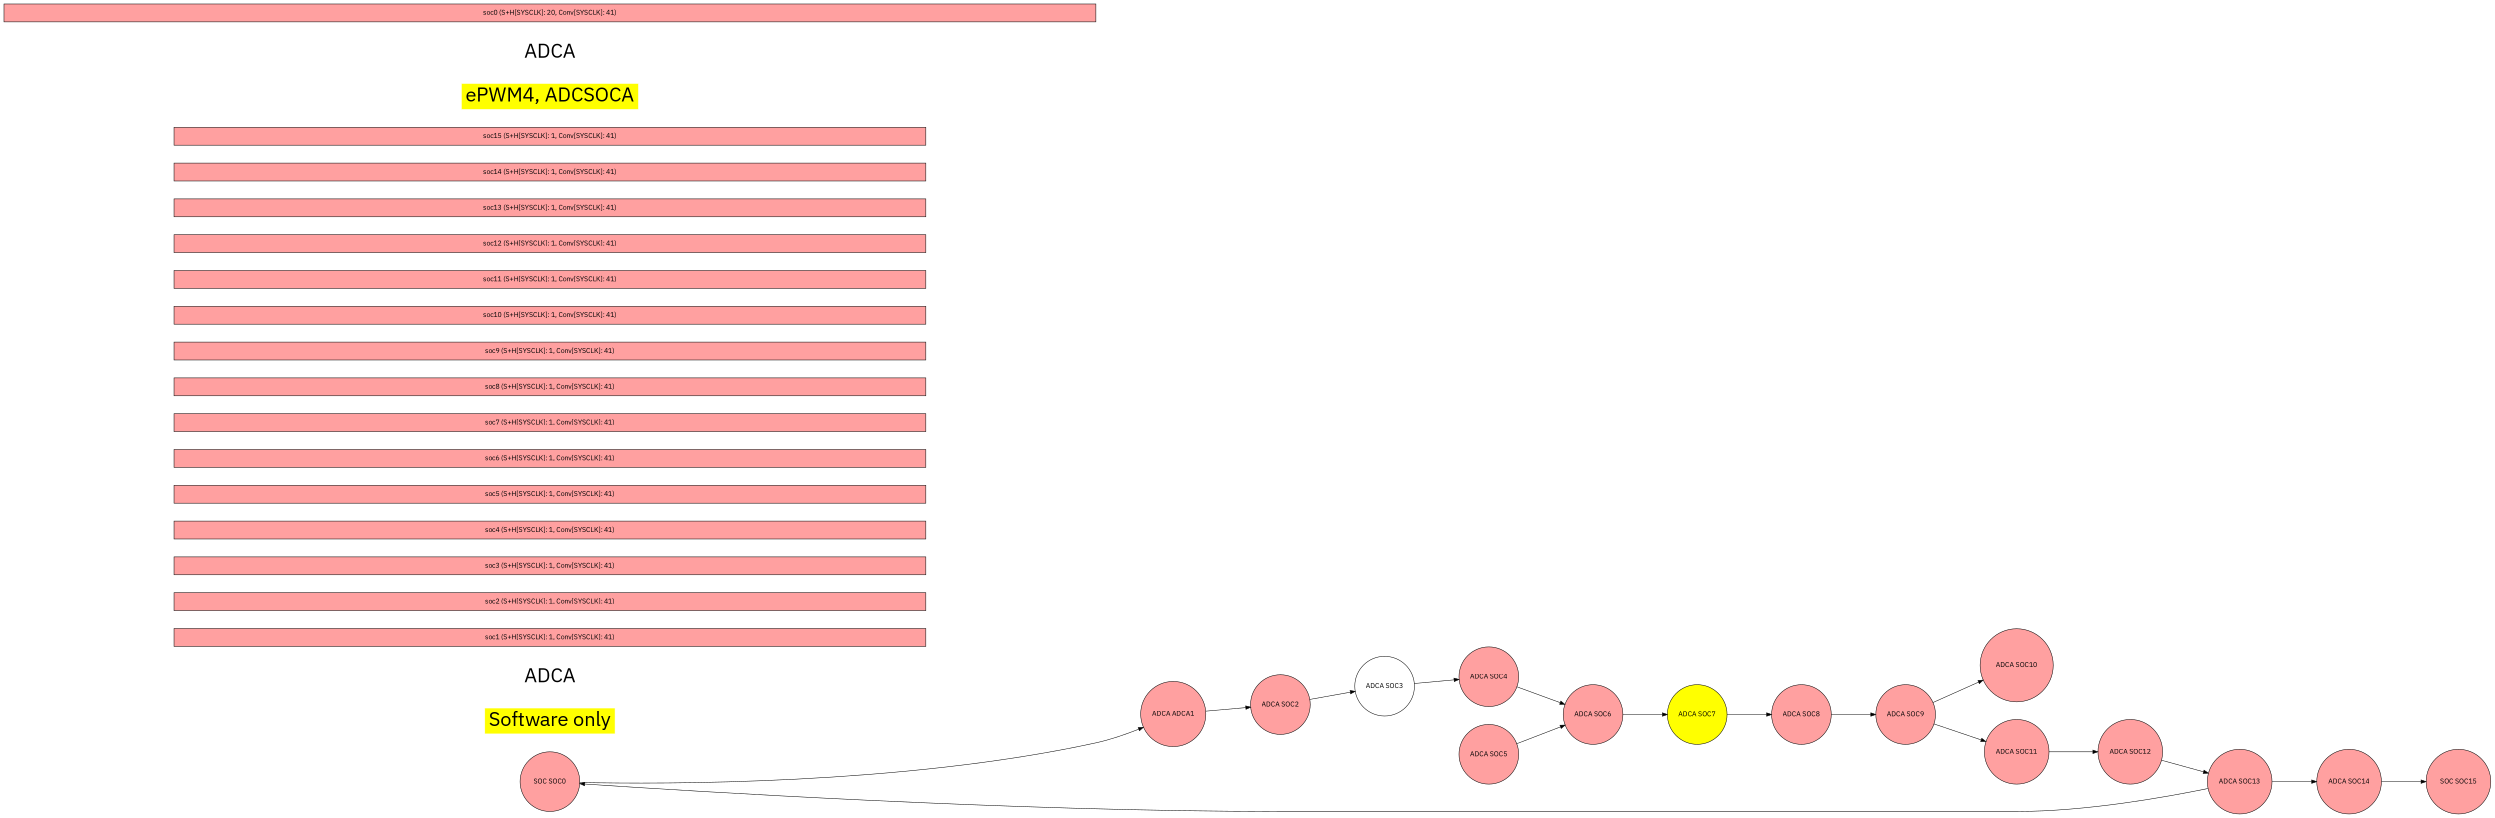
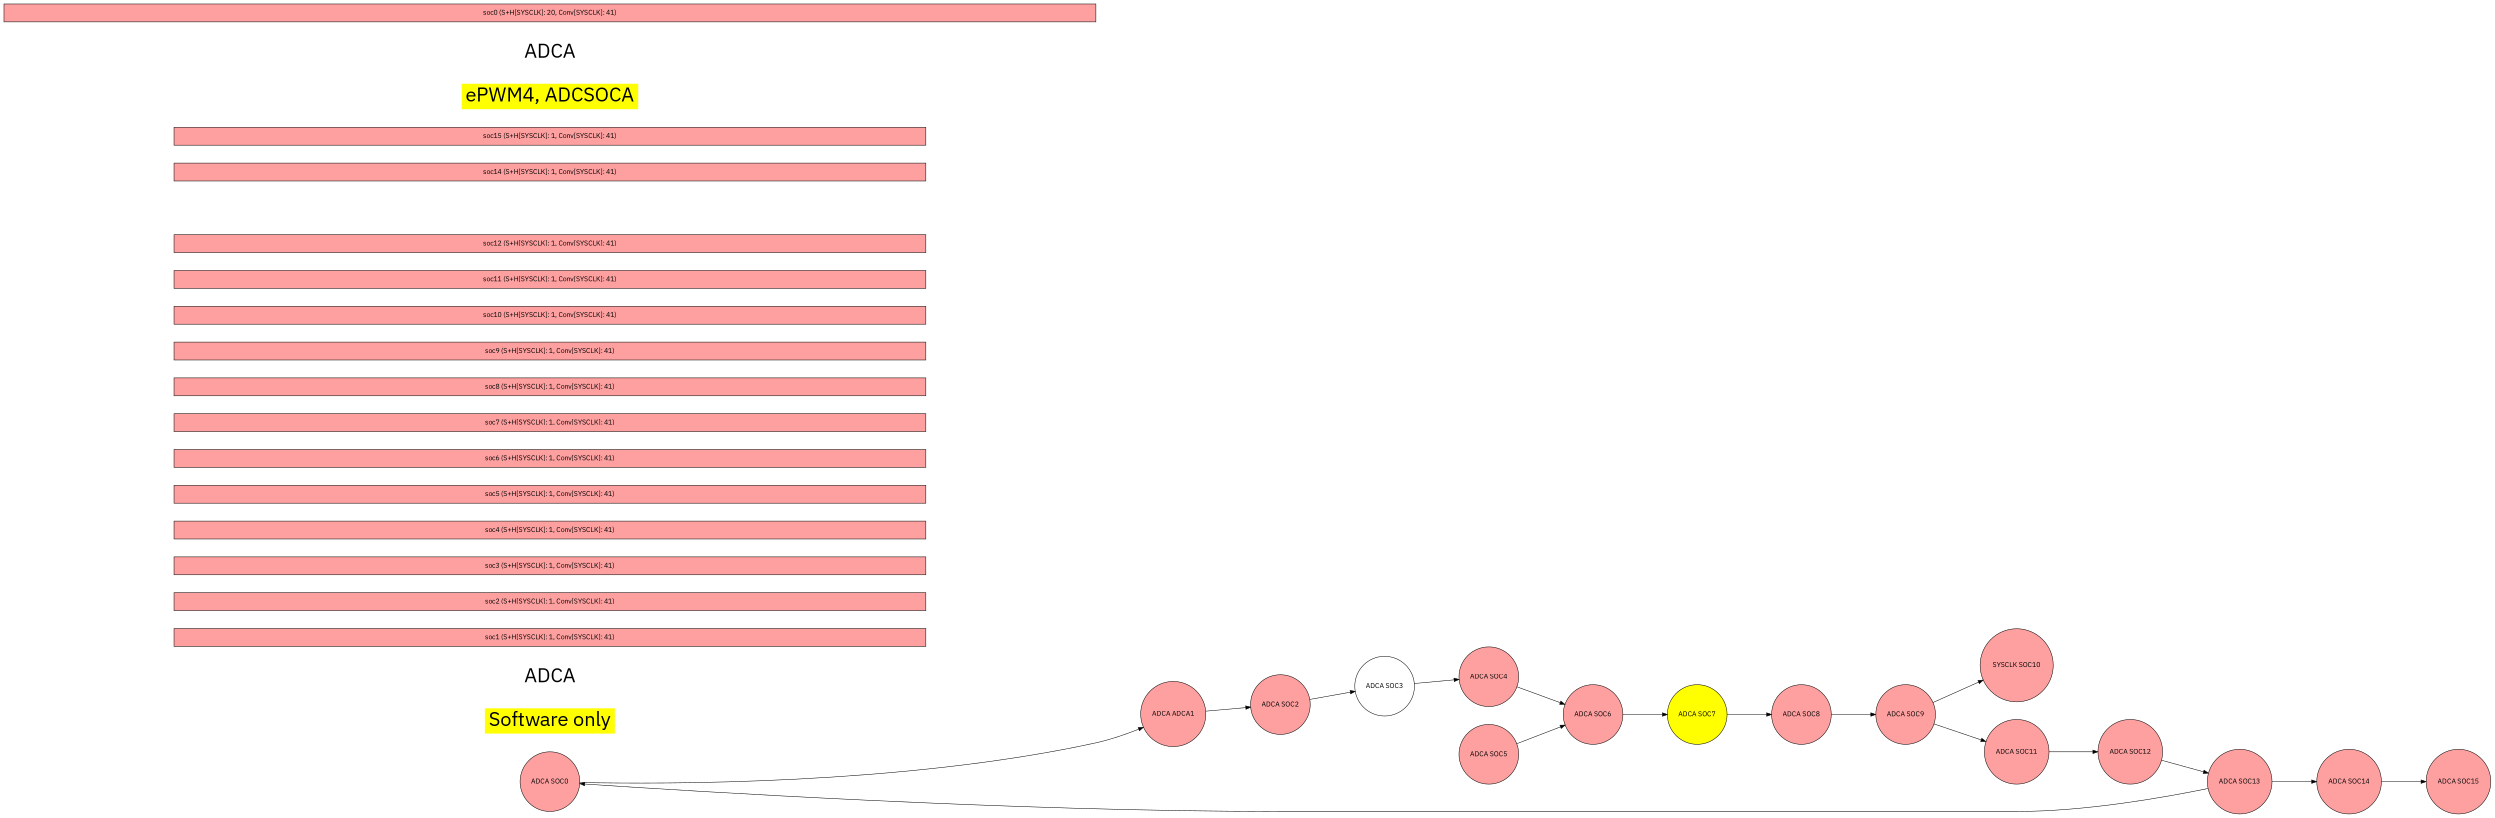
(550, 208) -> none
(2017, 665) -> (2017, 665)
(550, 782) -> (550, 782)
(2458, 782) -> (2458, 782)
